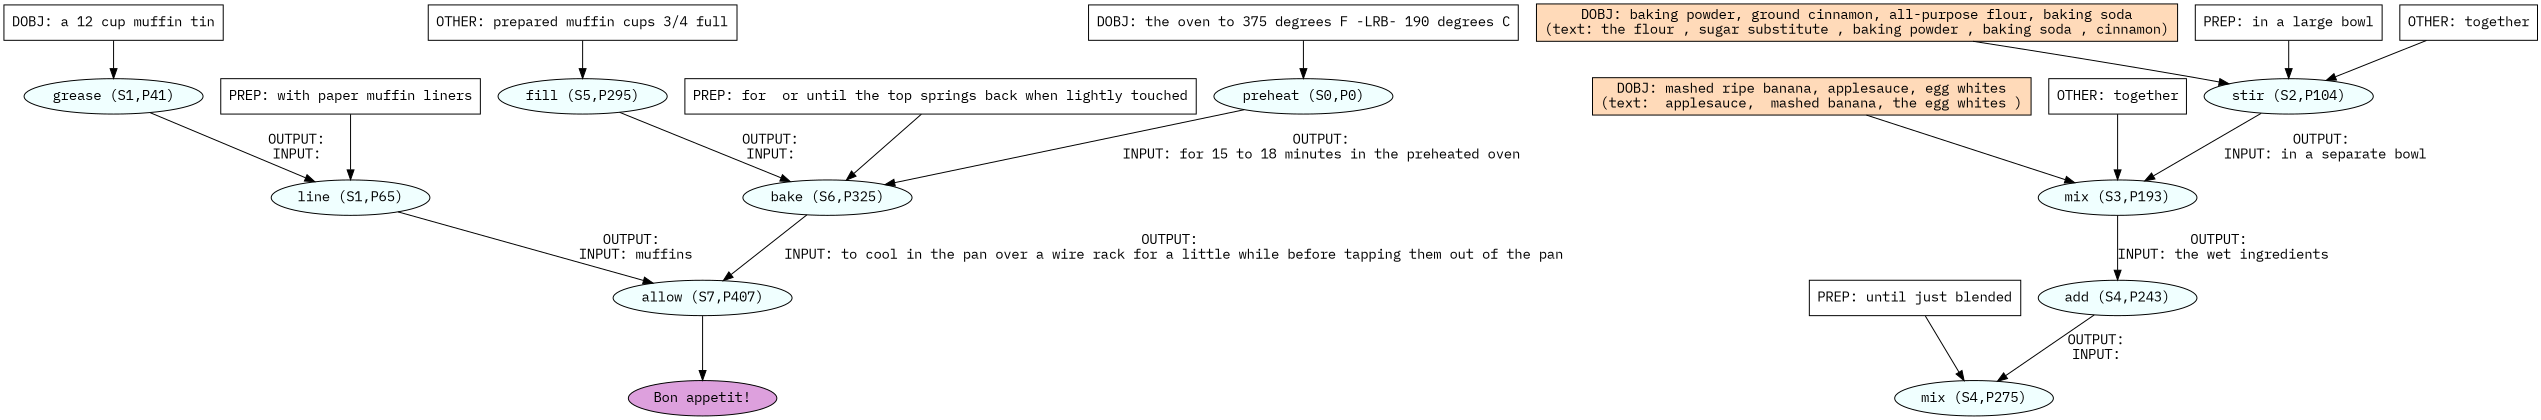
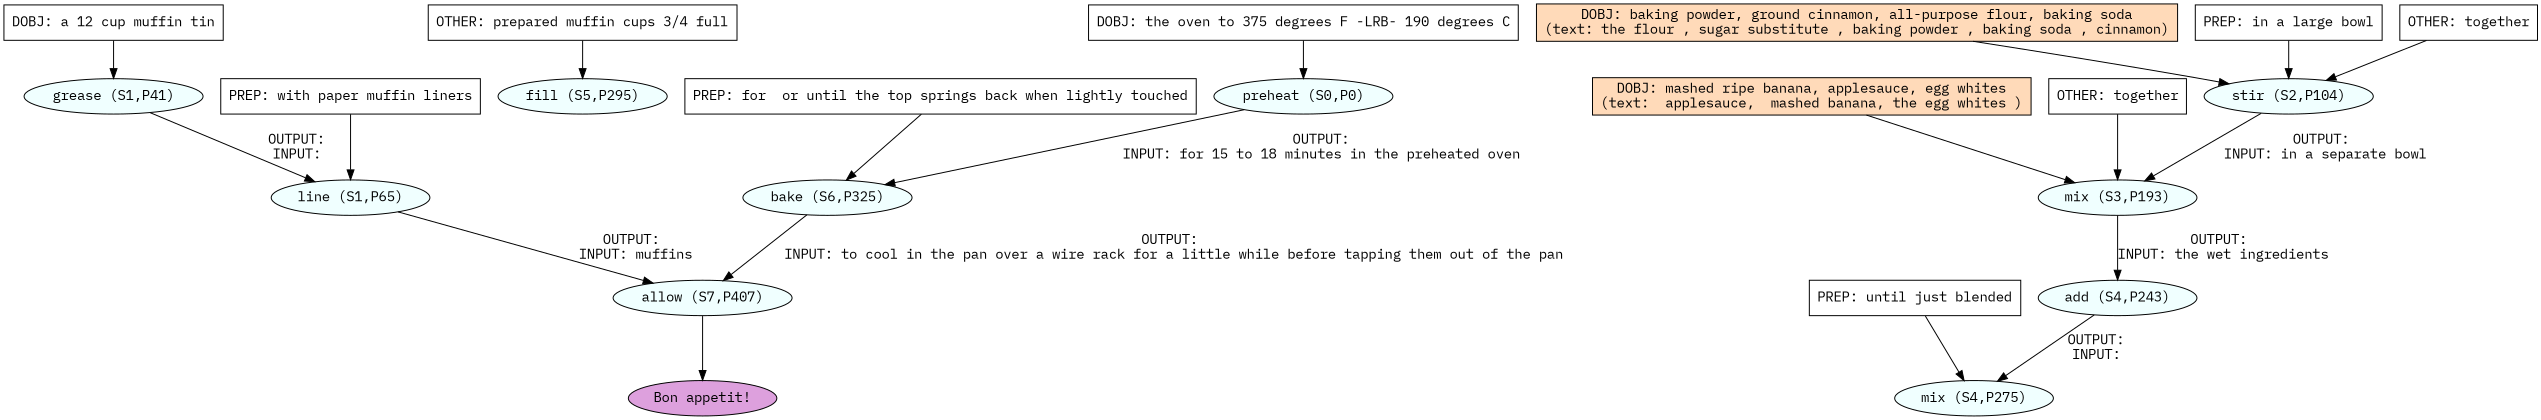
(700, 145) -> none
